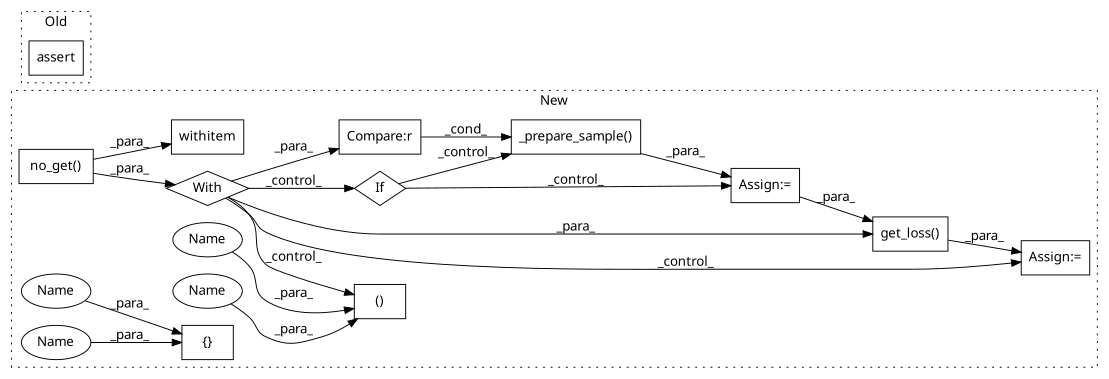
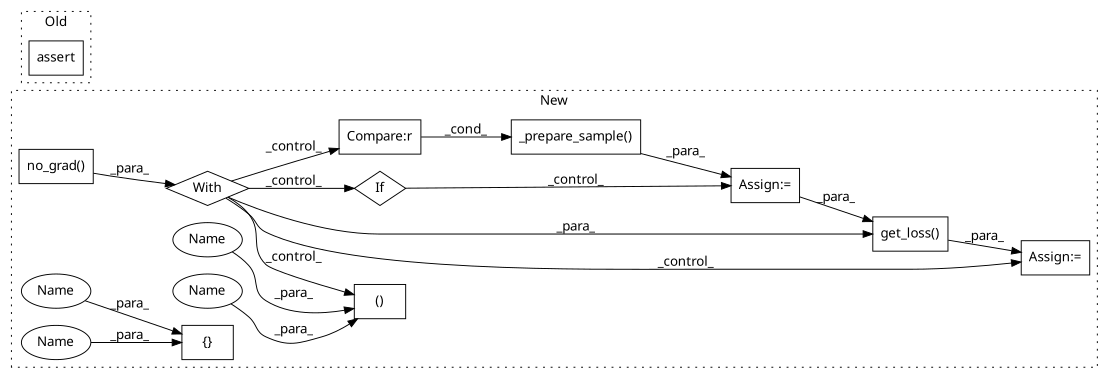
(208, 137) -> none
(294, 147) -> (294, 147)
(56, 166) -> (56, 166)
(450, 170) -> none
